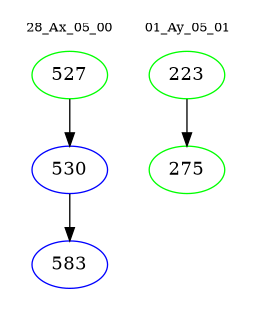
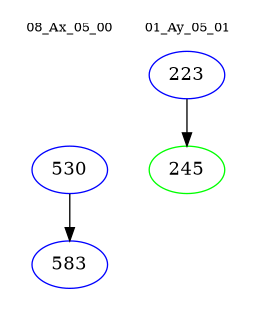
(70, 28) -> (70, 28)
(70, 75) -> none
(187, 75) -> (187, 75)
(187, 170) -> (187, 170)
